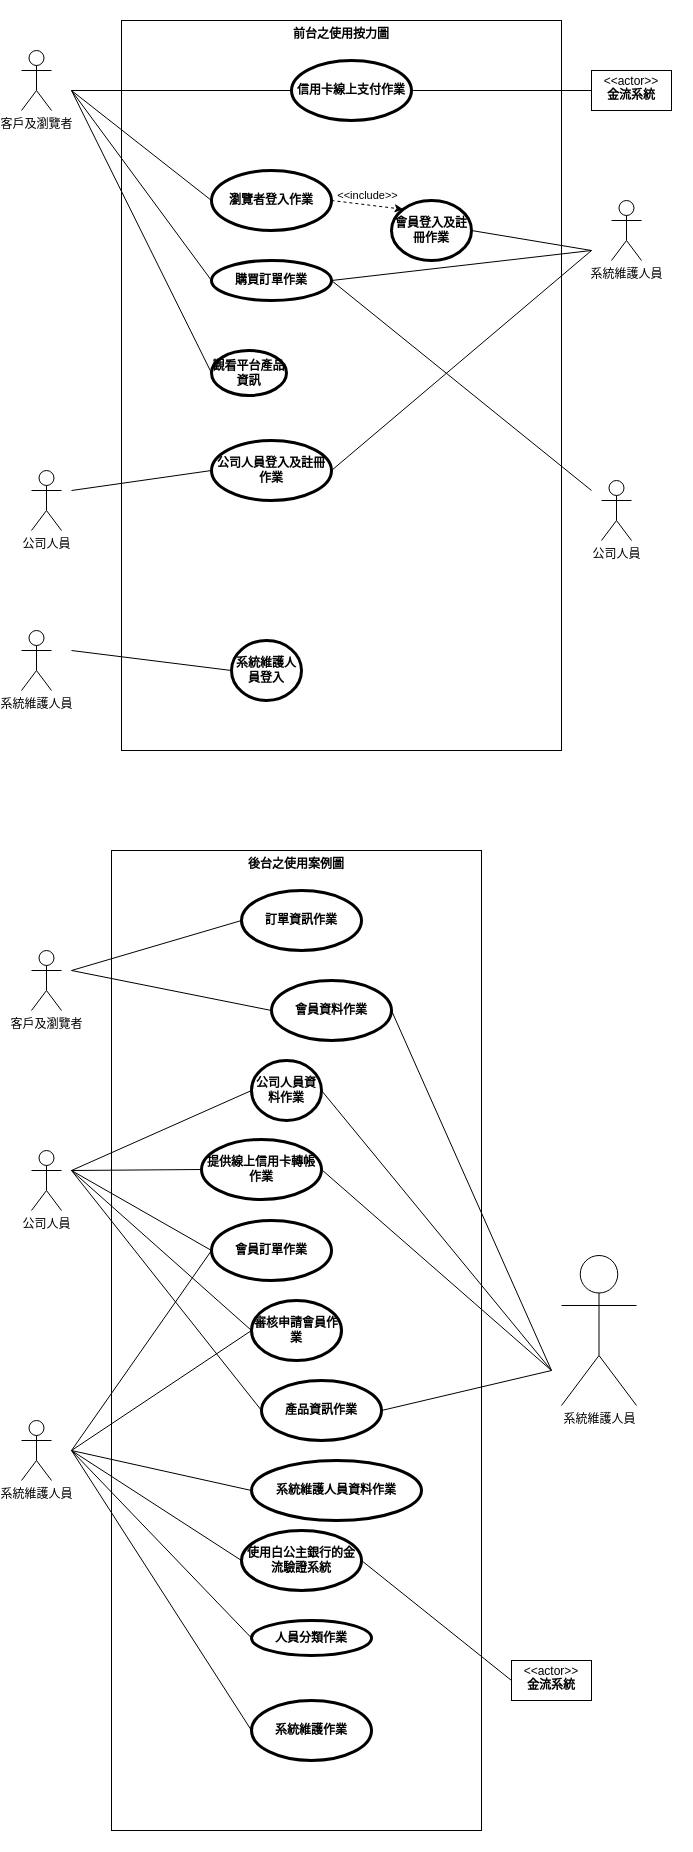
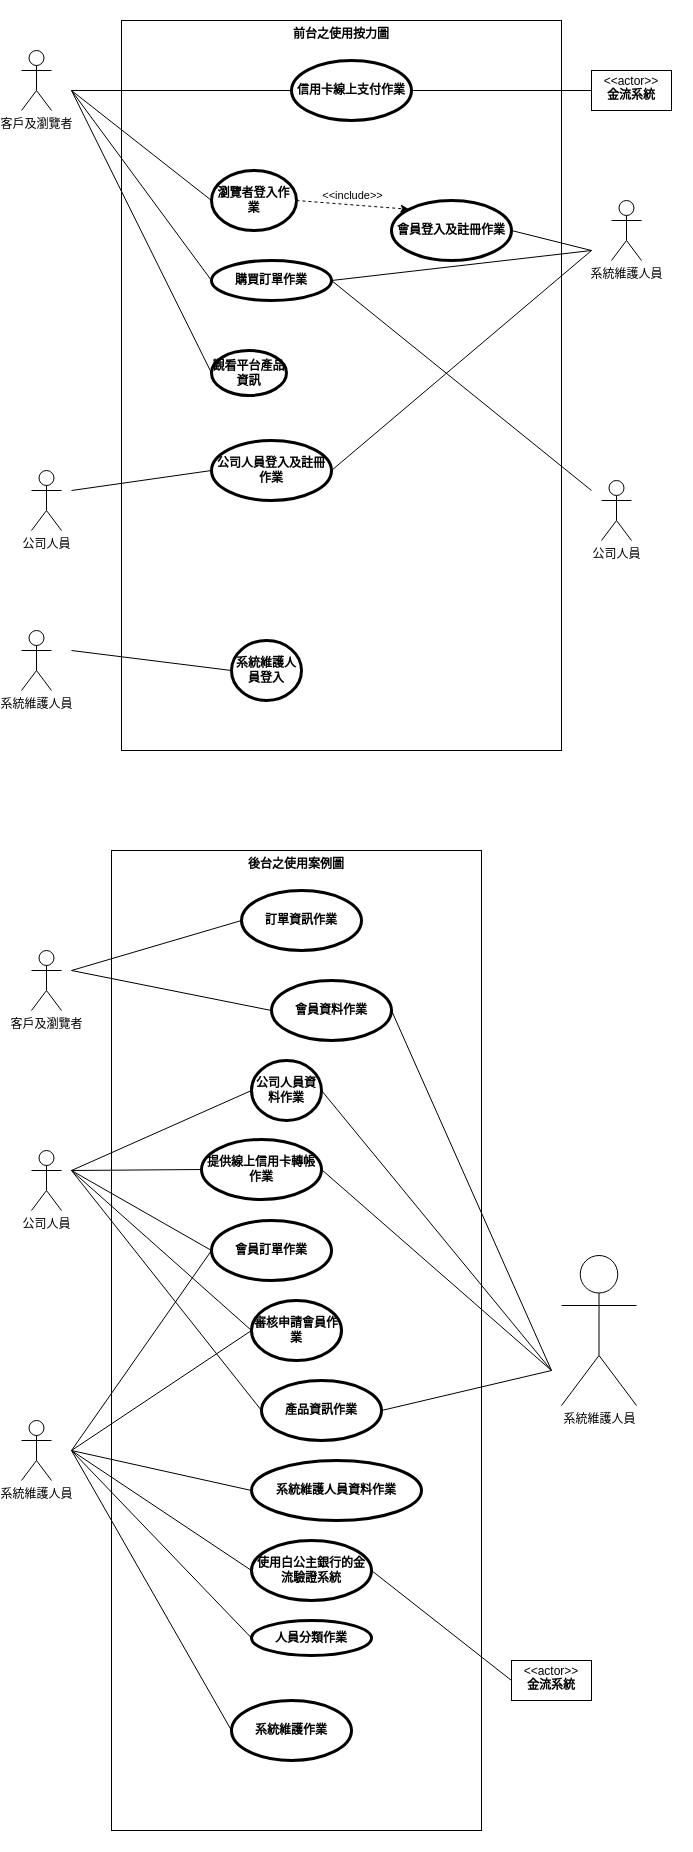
(272, 201) -> (254, 201)
(432, 231) -> (452, 231)
(302, 1561) -> (312, 1571)
(312, 1731) -> (292, 1731)
